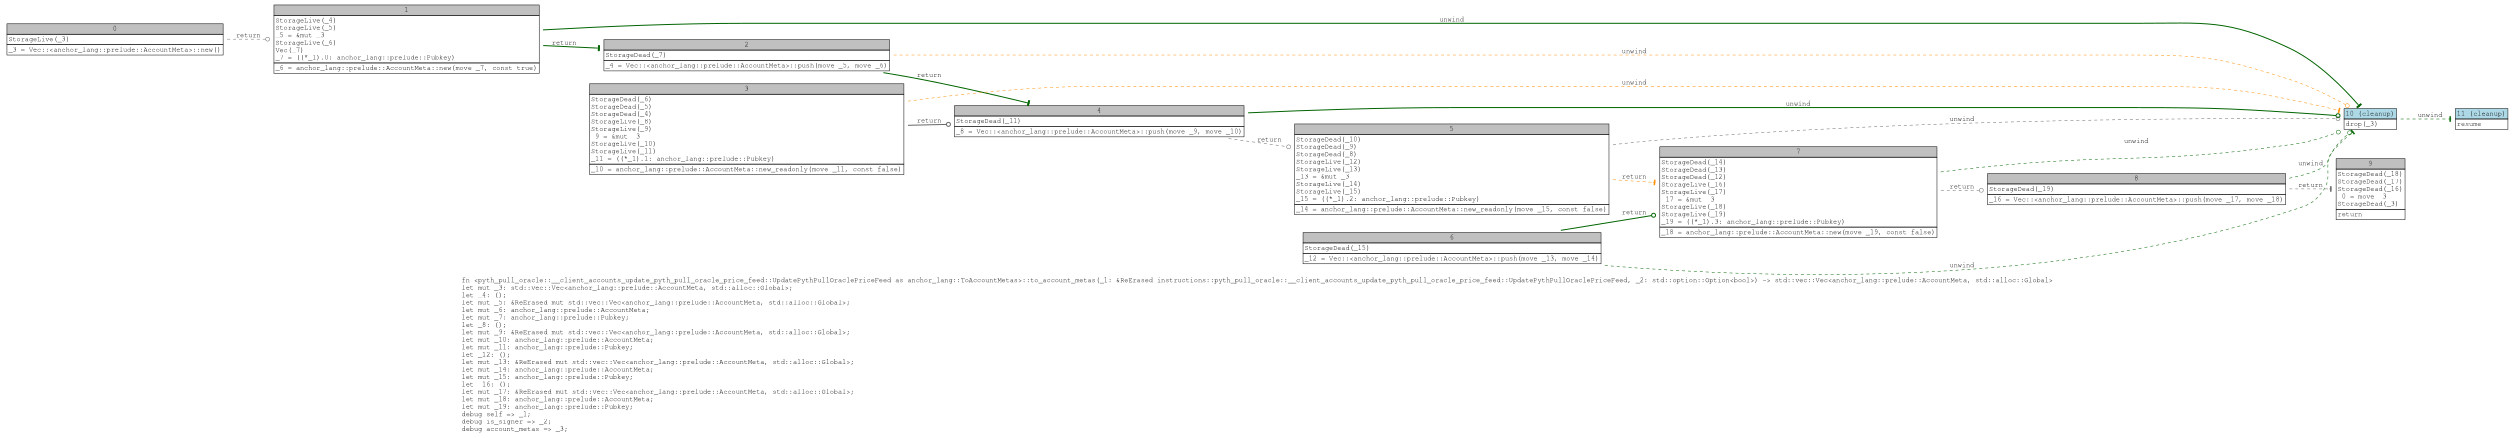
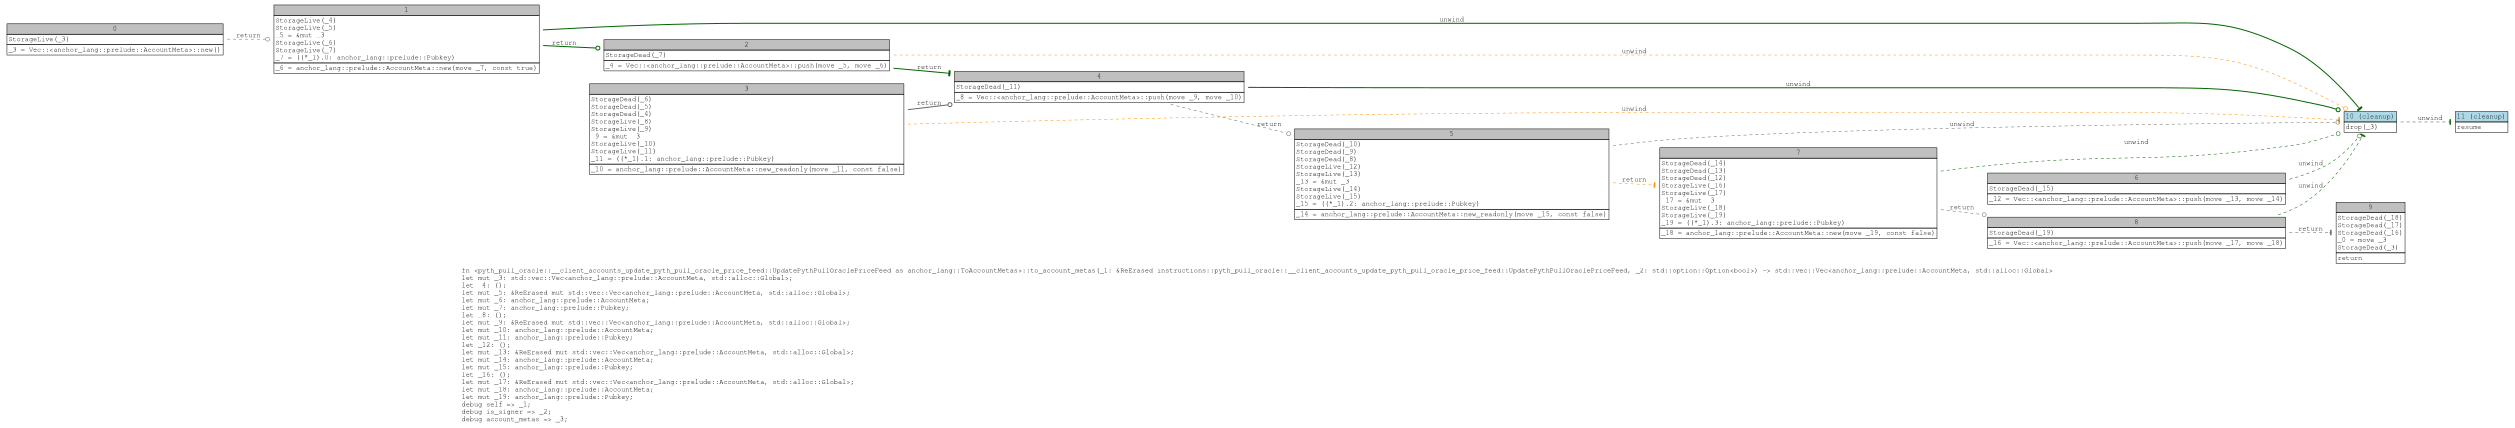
(570, 47) -> (570, 47)
(290, 50) -> (306, 50)
(1606, 223) -> none
